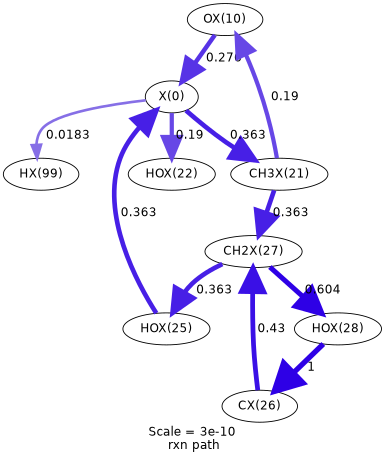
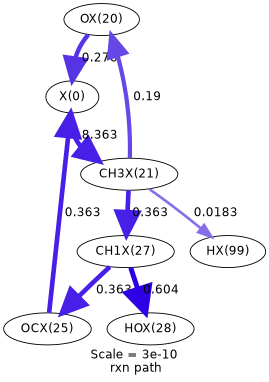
(225, 20) -> (102, 20)
(84, 111) -> (176, 208)
(246, 136) -> (98, 136)
(172, 174) -> none
(254, 252) -> (126, 252)
(166, 329) -> (47, 329)
(260, 406) -> none
